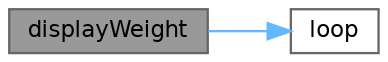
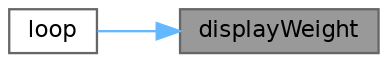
(238, 31) -> (127, 31)
